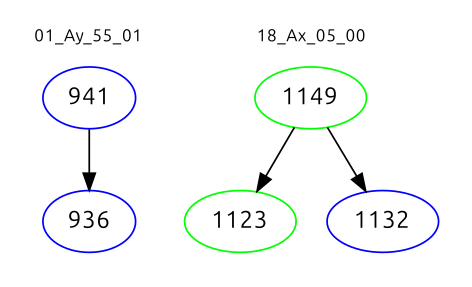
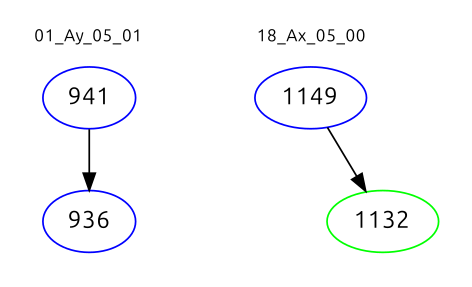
(89, 37) -> (89, 37)
(311, 98) -> (311, 98)
(240, 221) -> none
(383, 221) -> (383, 221)
